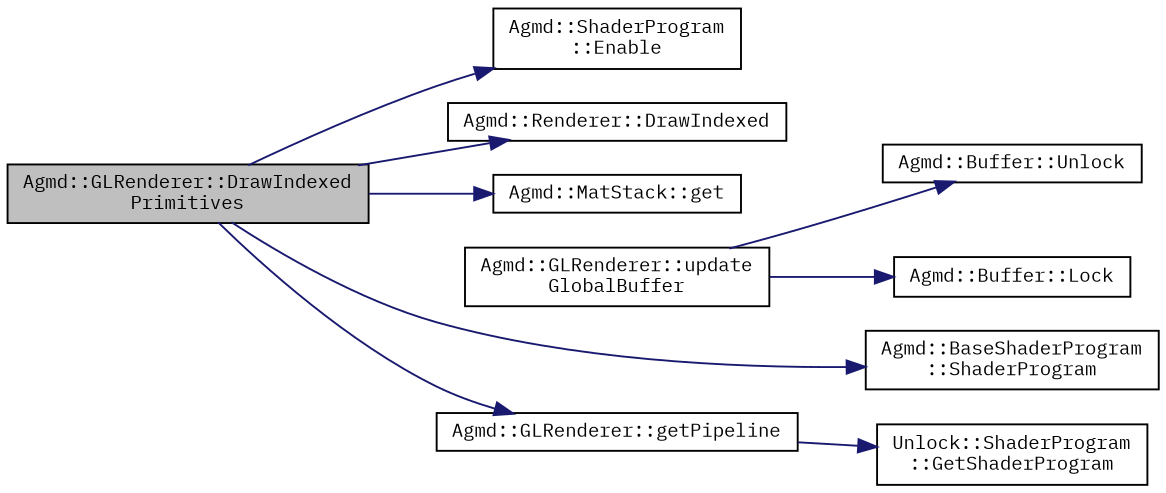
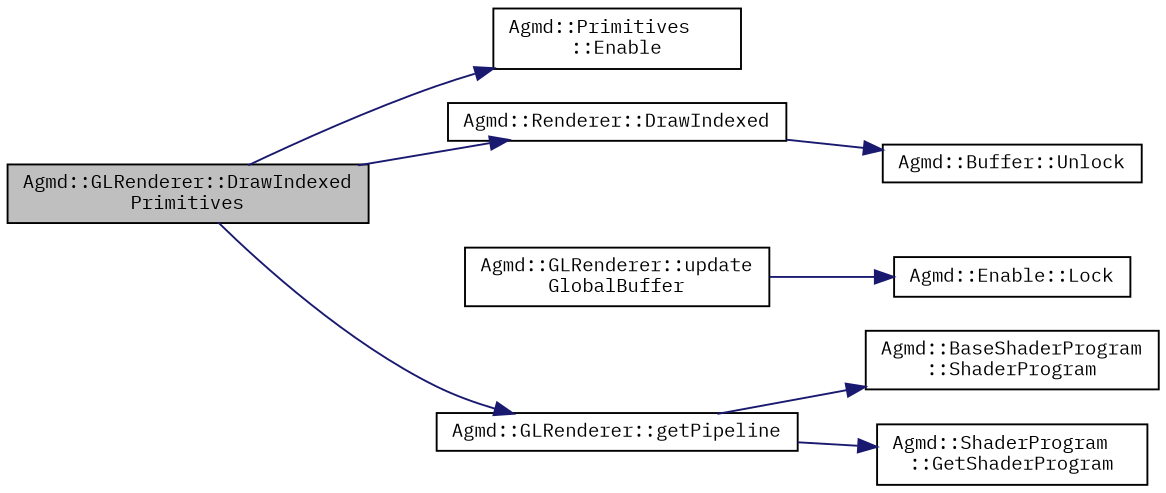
(617, 39) -> (617, 39)
(617, 194) -> none
(833, 219) -> (825, 144)
(1012, 277) -> (1012, 277)
(527, 342) -> (782, 402)
(1012, 455) -> (1012, 455)
